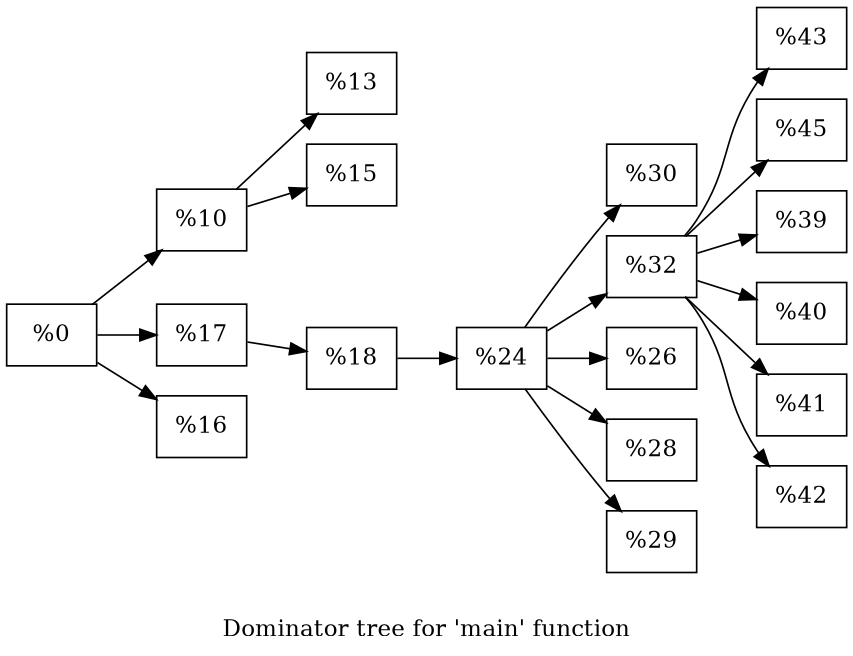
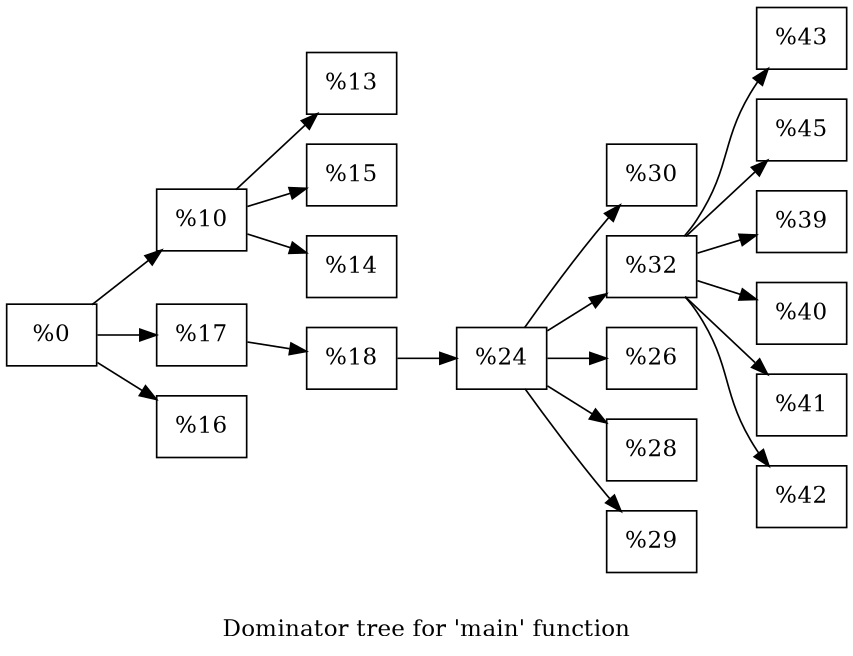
none -> (352, 267)
